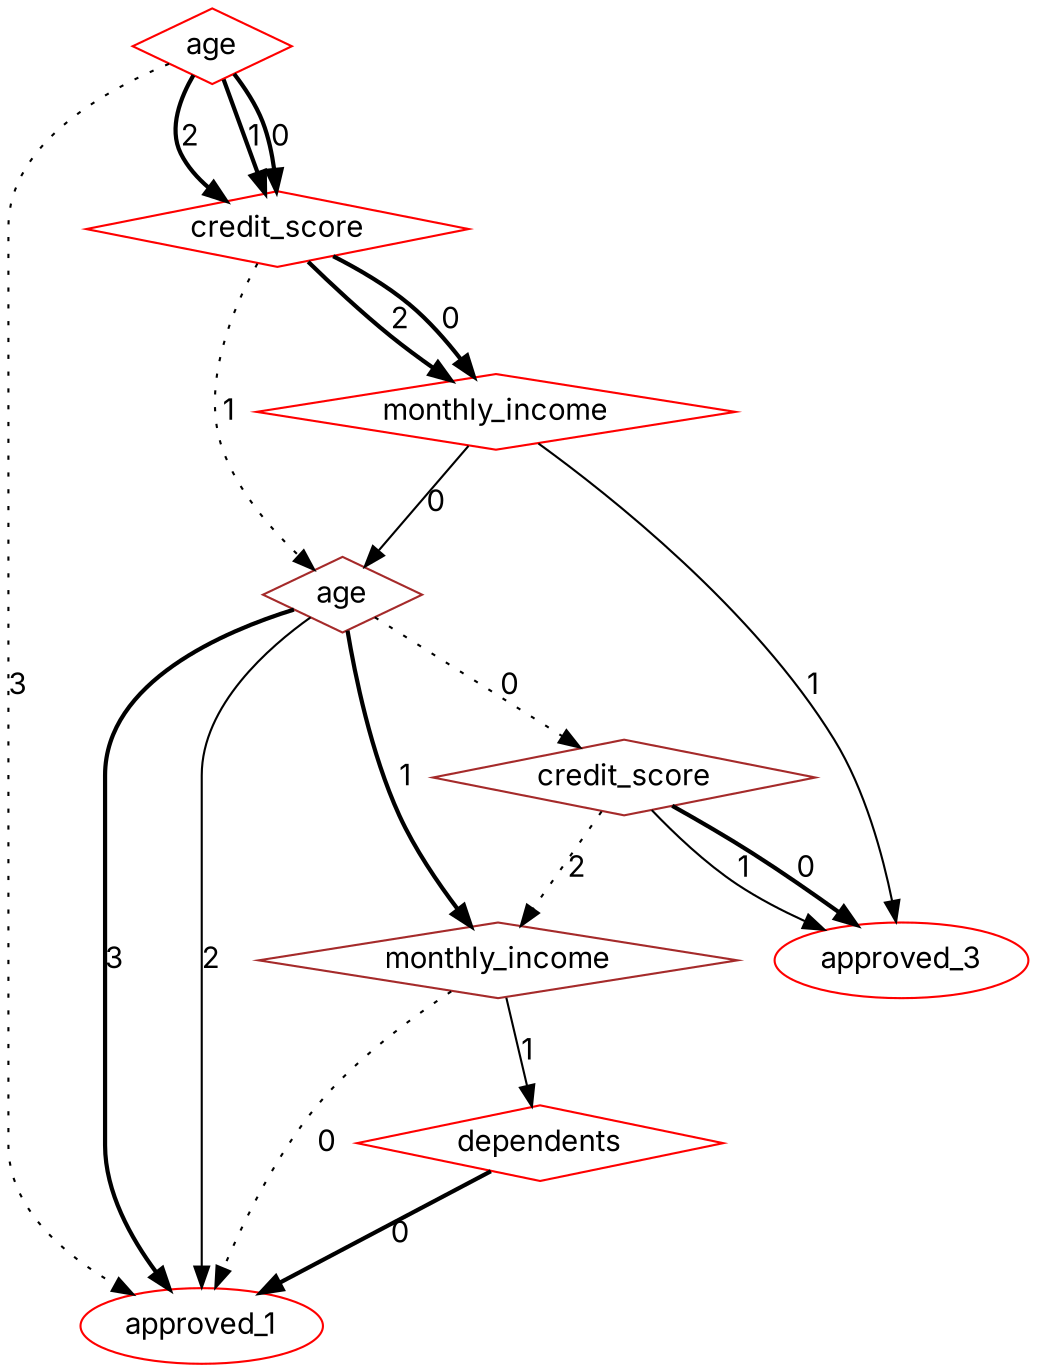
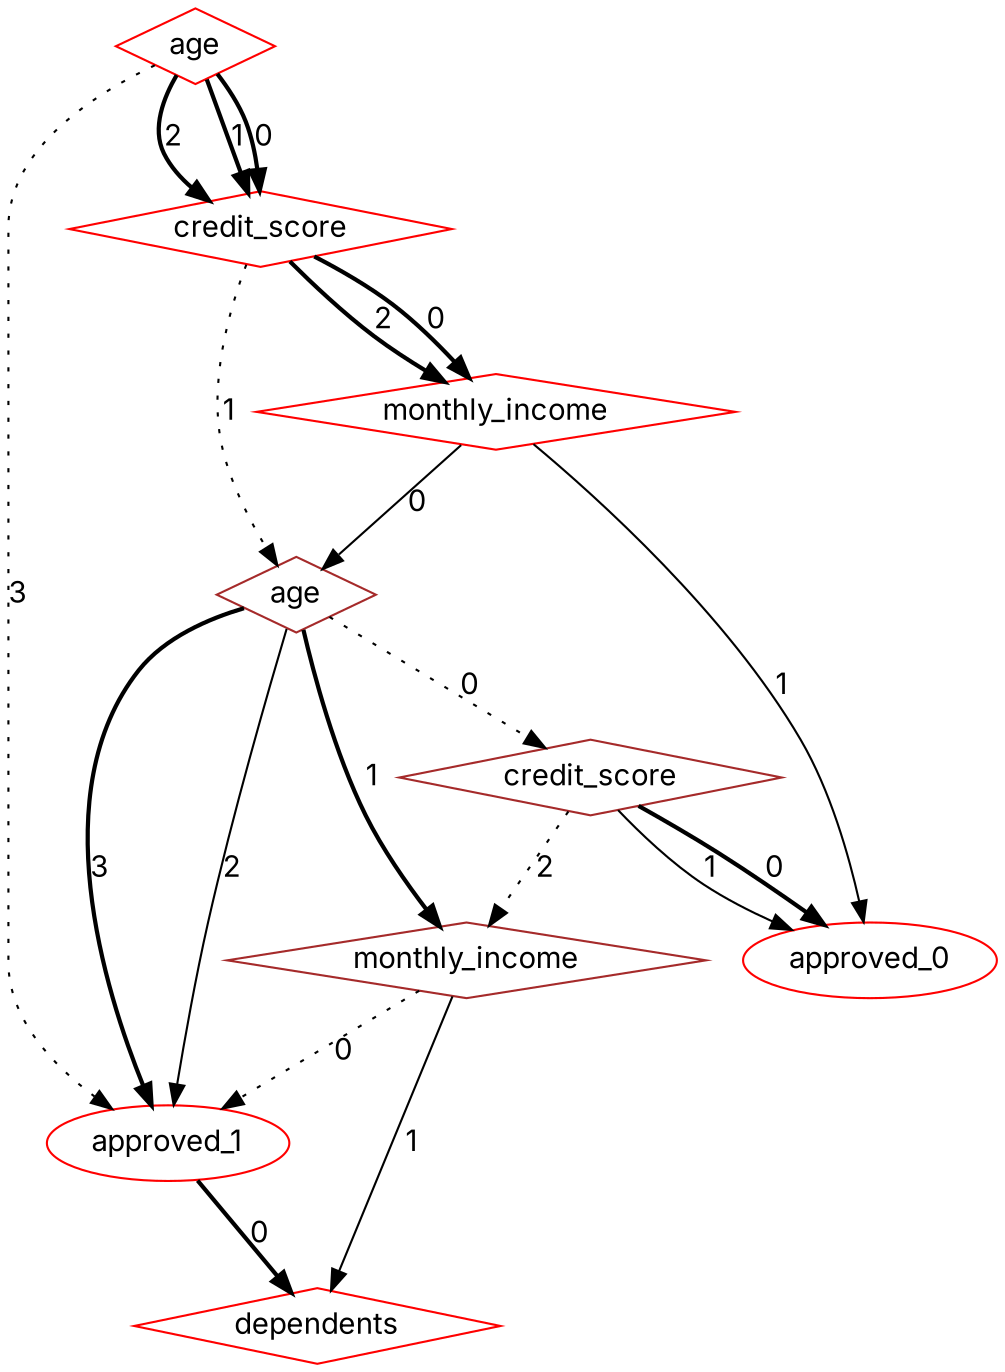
(901, 960) -> (870, 960)
(385, 1227) -> (238, 1228)
